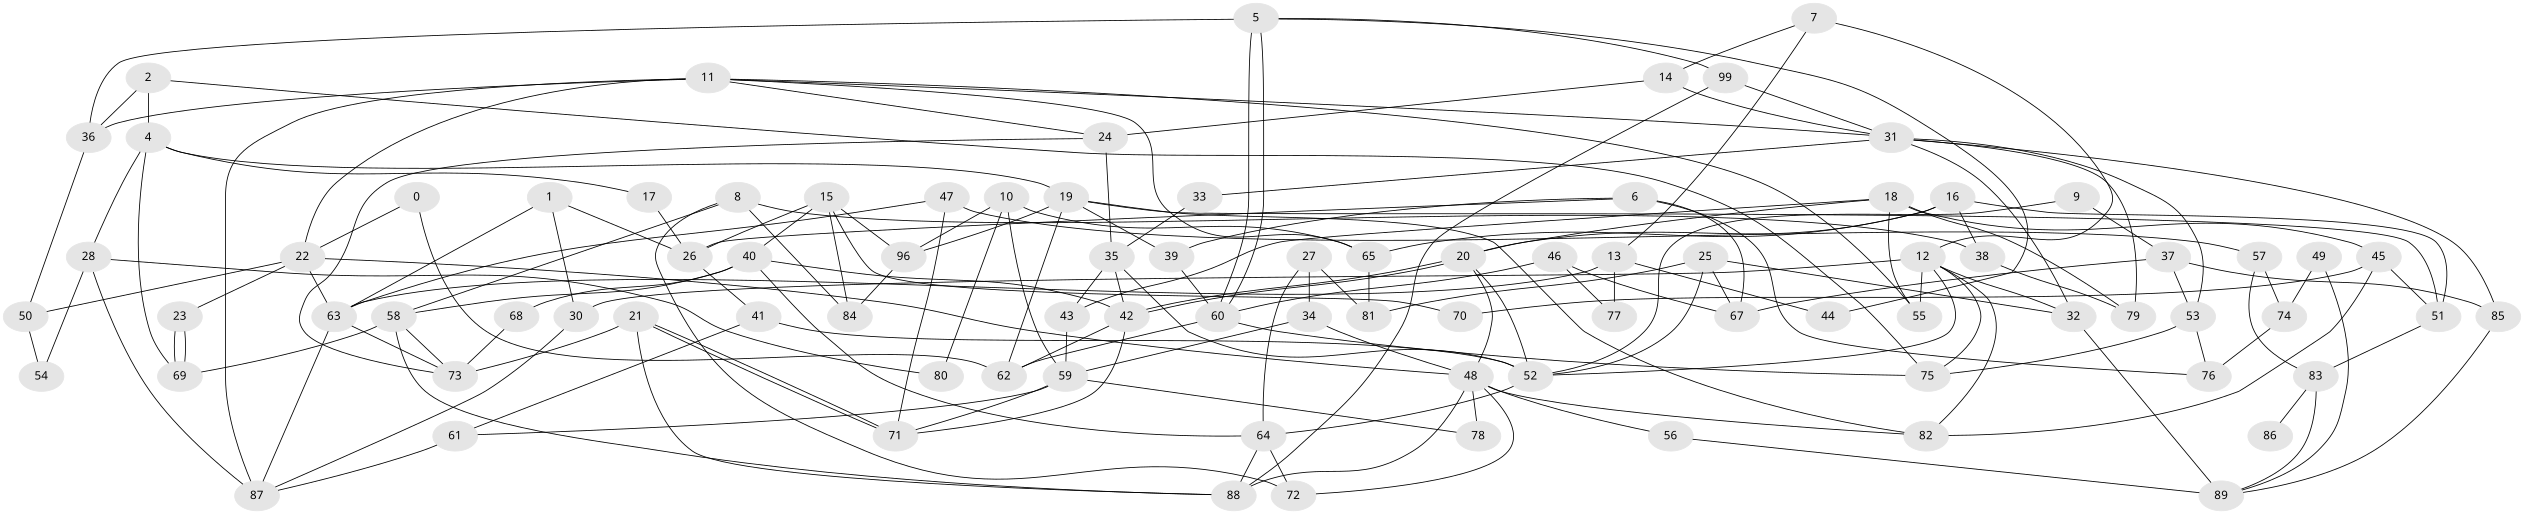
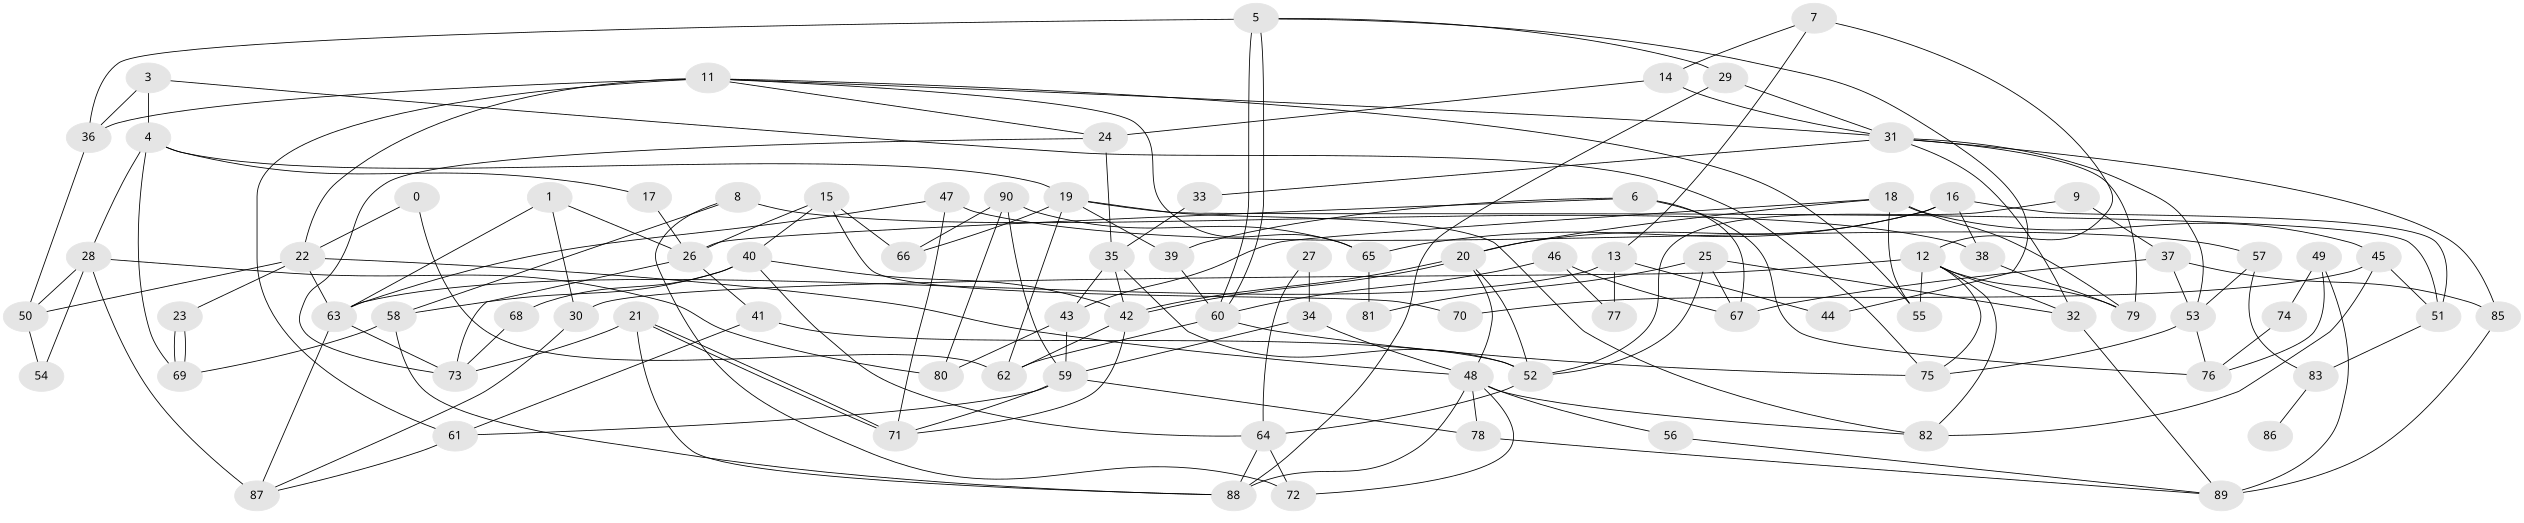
(148, 78) -> (148, 78)
(1725, 78) -> (1725, 78)
(293, 122) -> (302, 147)
(1007, 197) -> (1007, 197)
(904, 257) -> (904, 257)
none -> (57, 287)
(1339, 287) -> none
(2273, 290) -> (2231, 283)
(850, 317) -> none
none -> (2302, 342)
(425, 347) -> (545, 289)
none -> (1004, 347)
(1787, 362) -> (2028, 287)
(2297, 454) -> (1850, 467)
